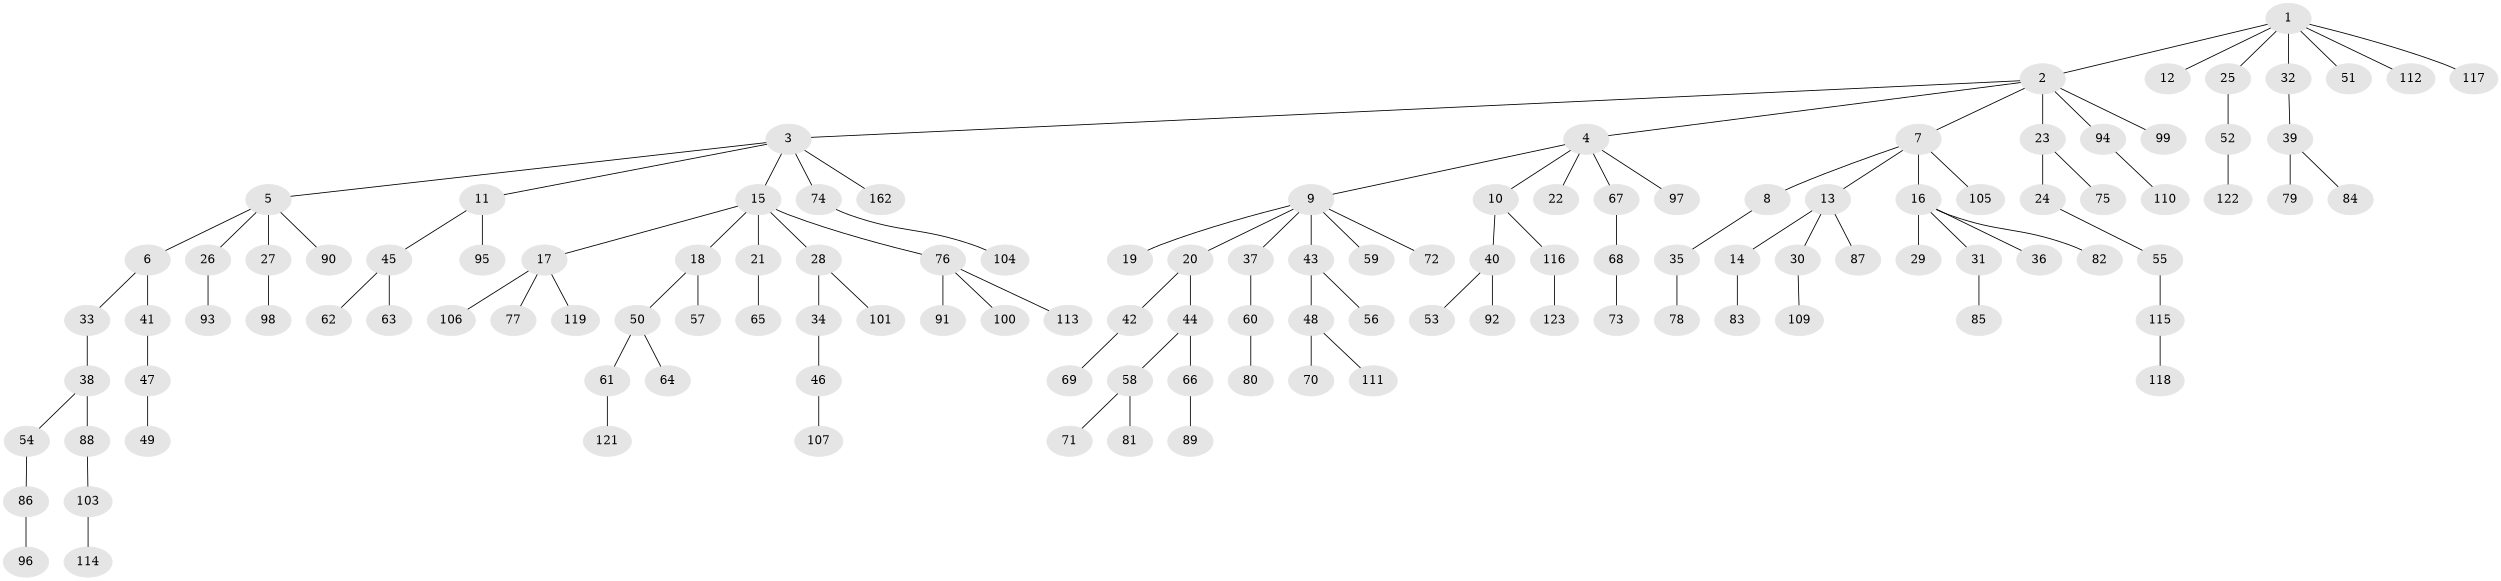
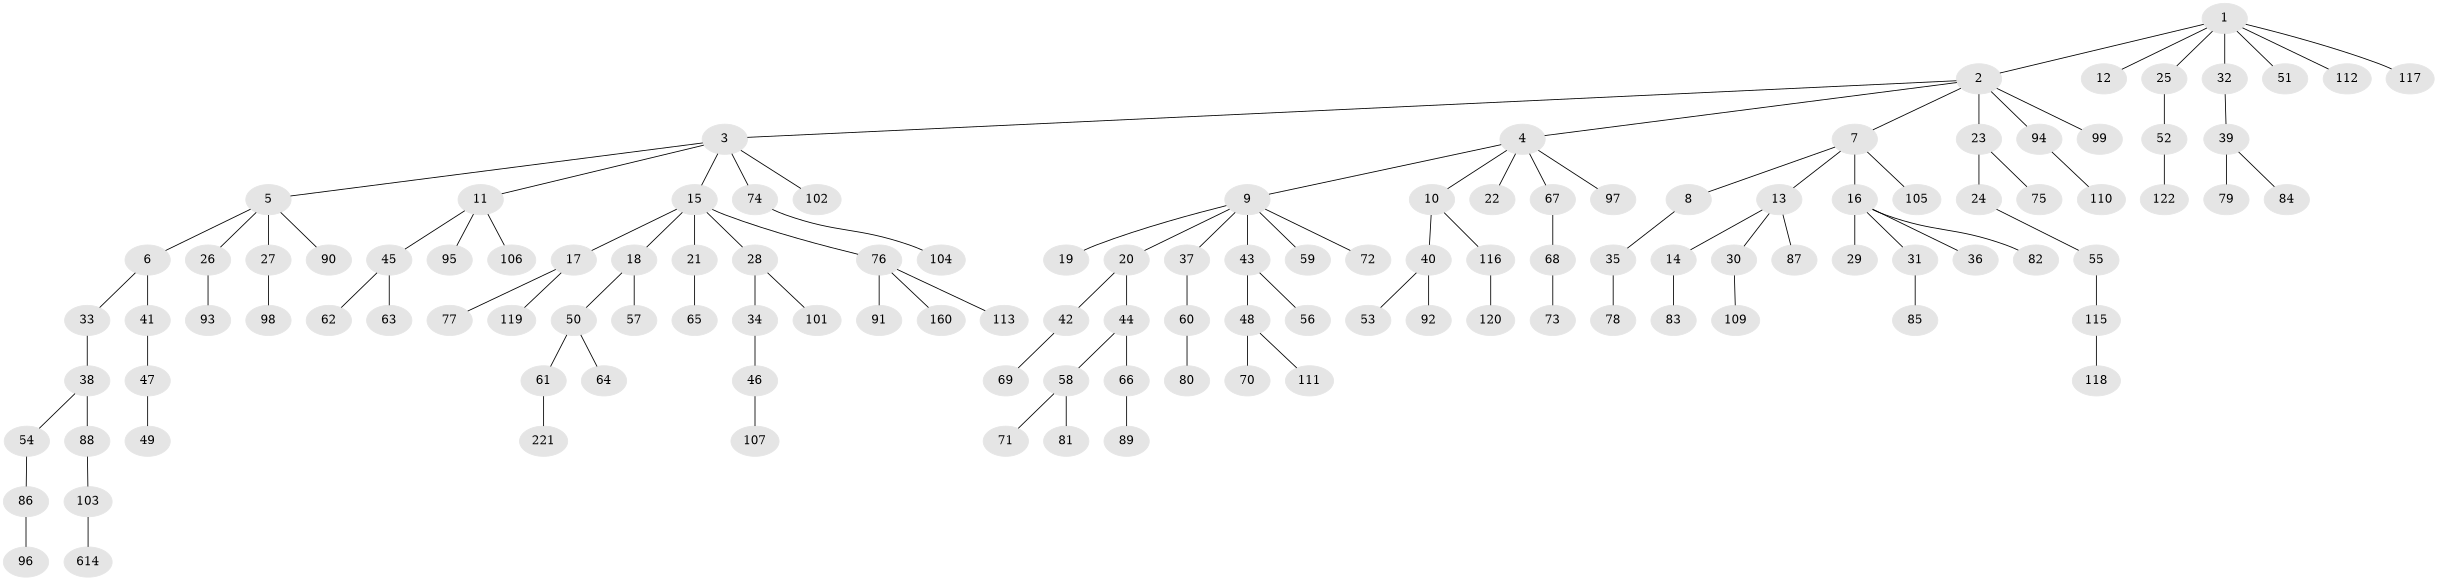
(881, 200) -> (817, 200)
(498, 290) -> (496, 230)
(1005, 320) -> (941, 320)
(1554, 320) -> (1491, 320)
(607, 441) -> (544, 441)
(88, 562) -> (88, 562)
